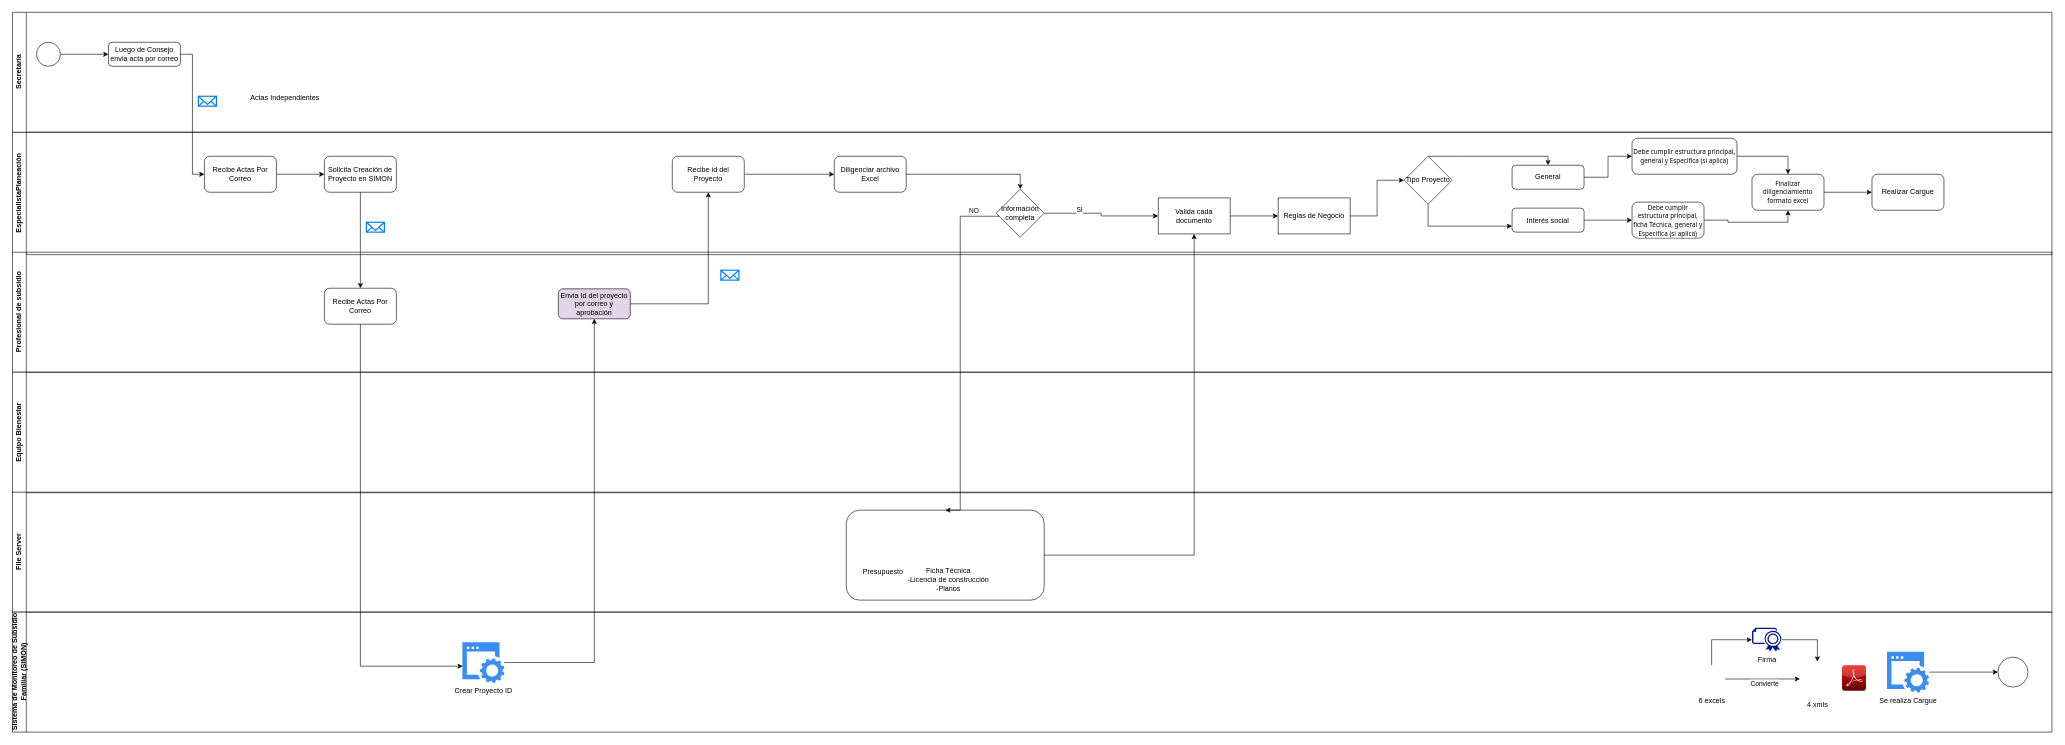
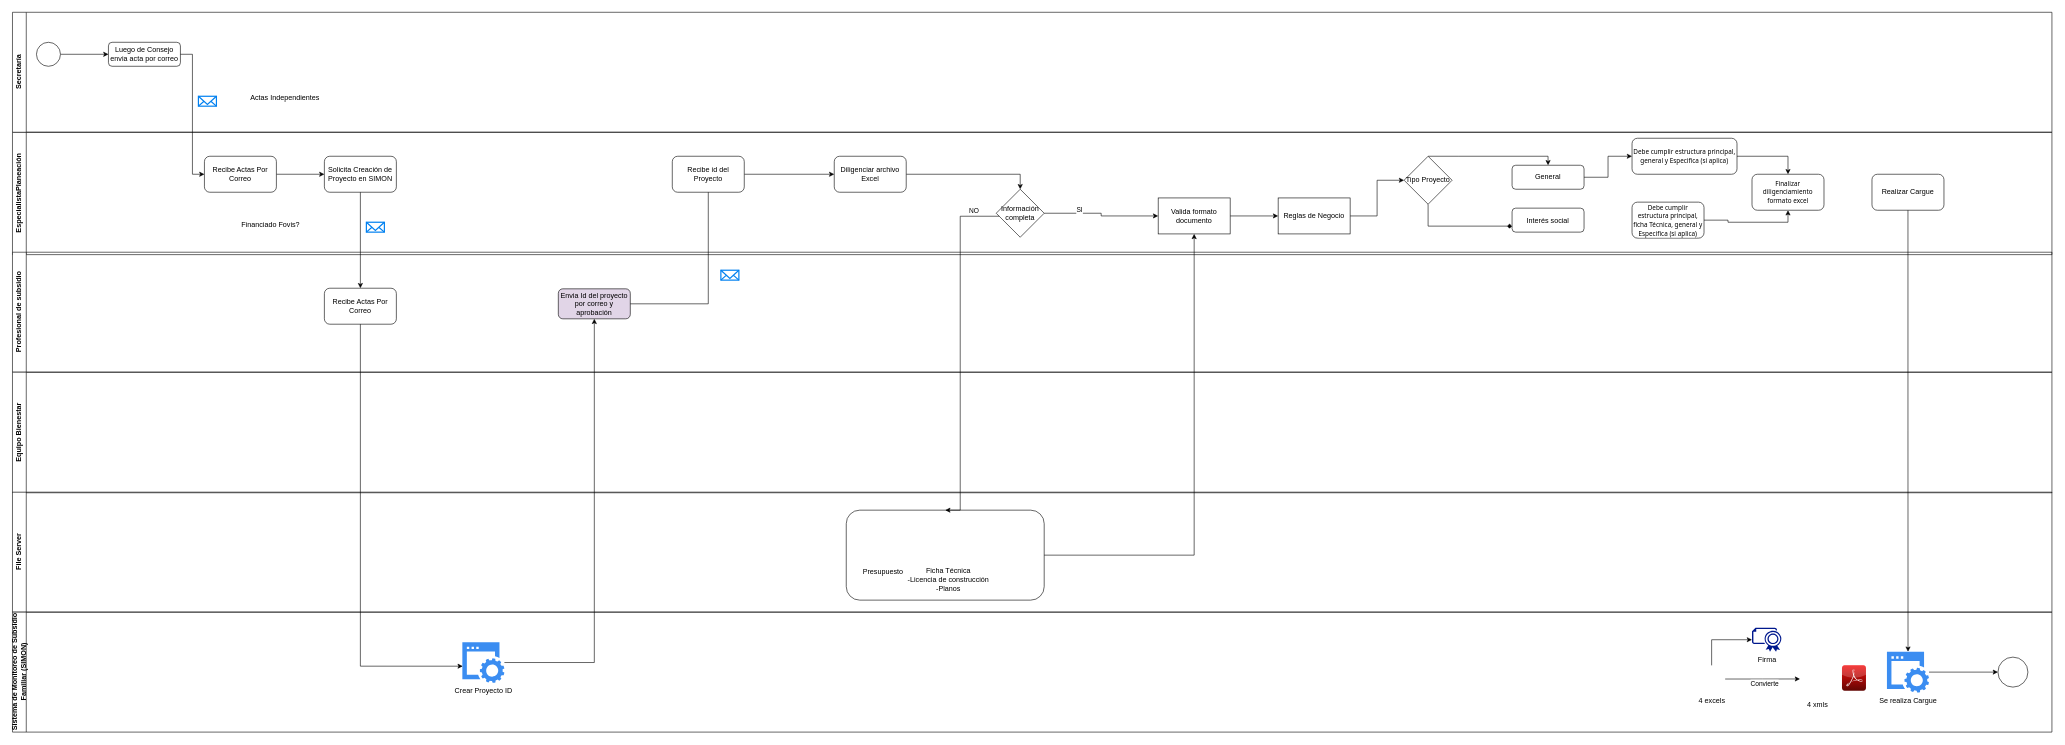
(1866, 192) -> none
(708, 197) -> (708, 195)
(1194, 216) -> (1194, 216)
(1626, 220) -> none
none -> (270, 225)
(1506, 226) -> (1506, 226)
none -> (1908, 646)
(1818, 647) -> none
(1712, 701) -> (1712, 701)
